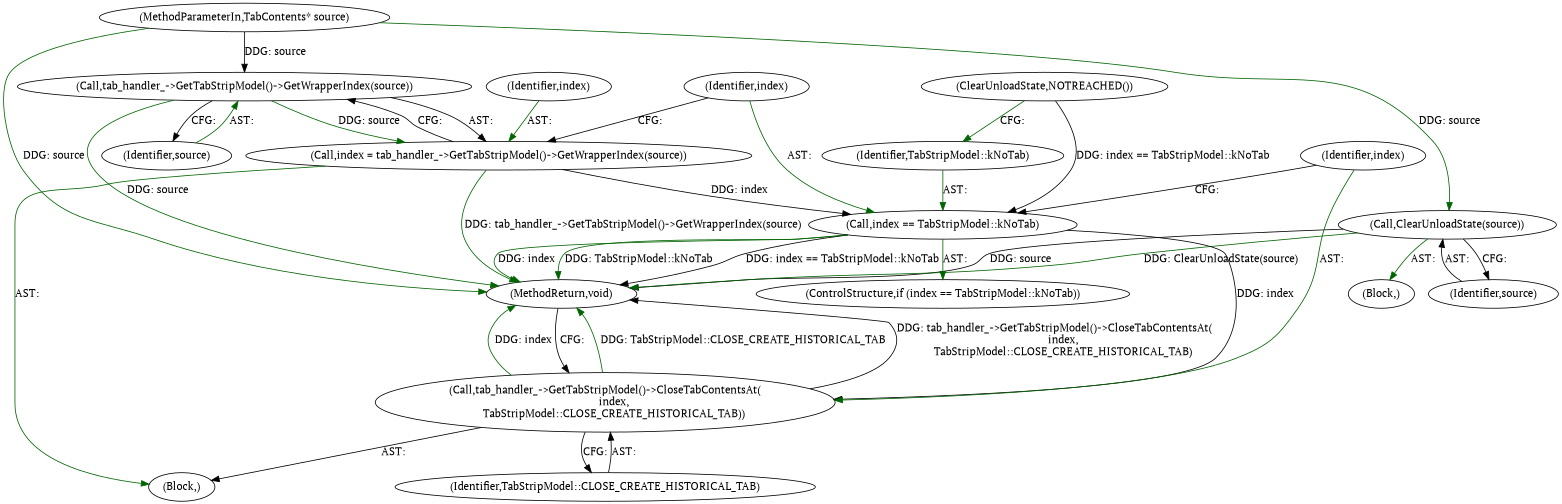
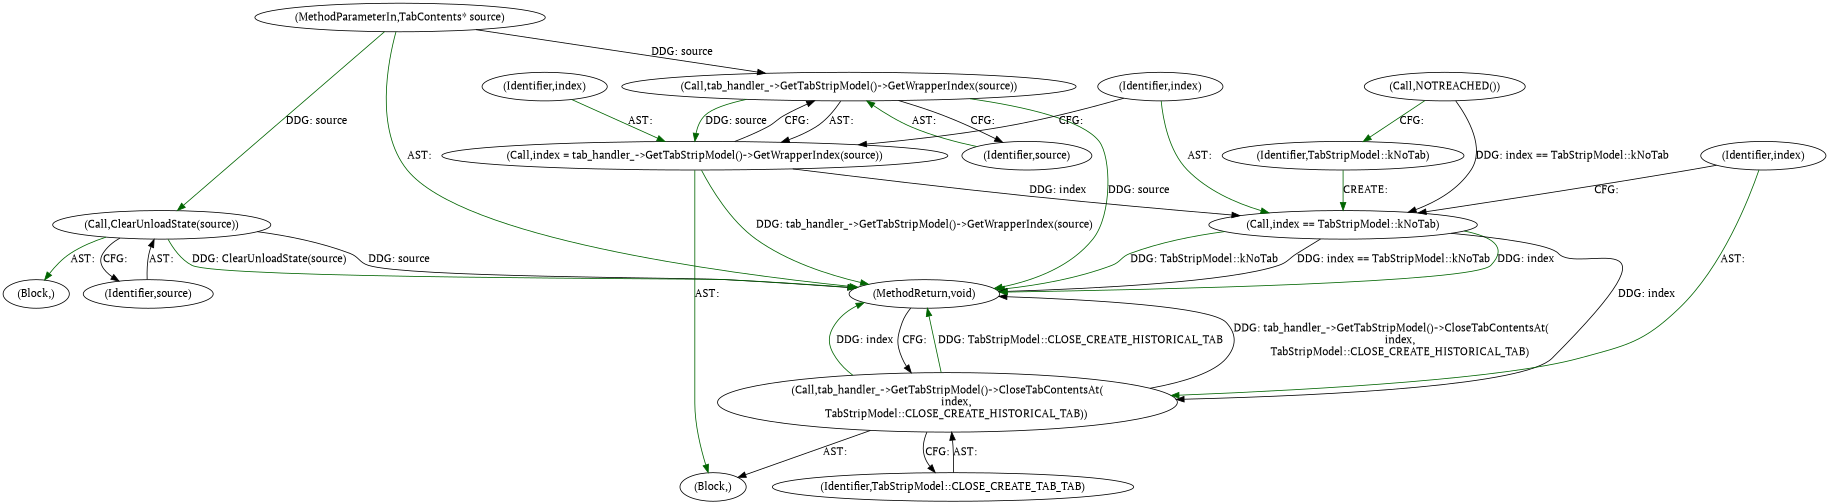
(1045, 87) -> (1445, 87)
(54, 156) -> (421, 156)
(957, 190) -> (1367, 190)
(943, 294) -> none
(605, 487) -> (953, 487)
